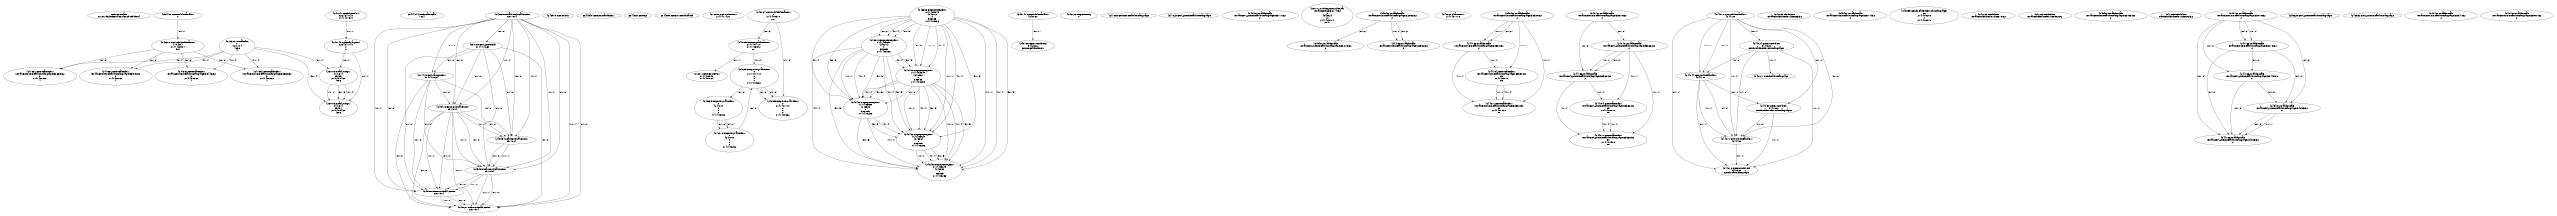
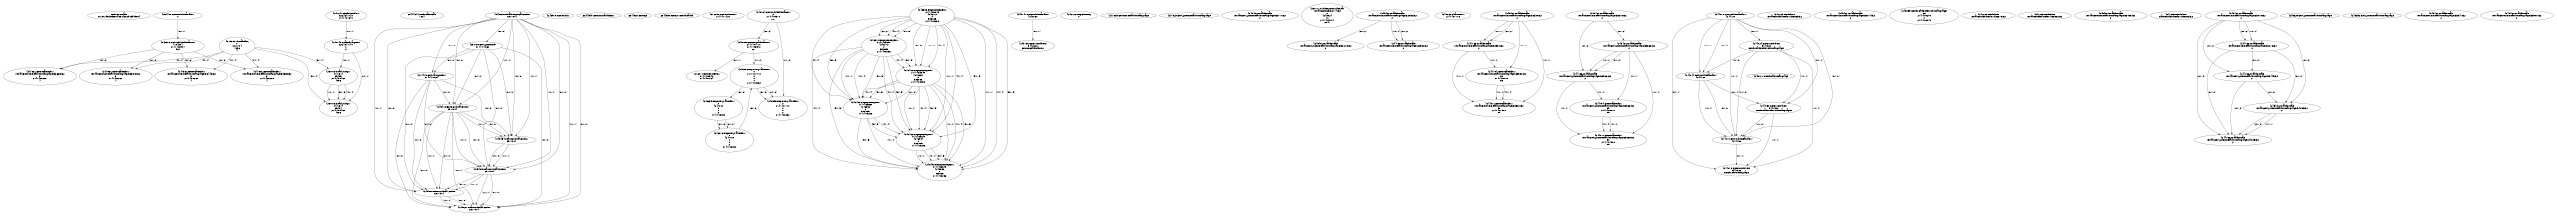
(1769, 62) -> (1800, 75)
(1700, 127) -> none
